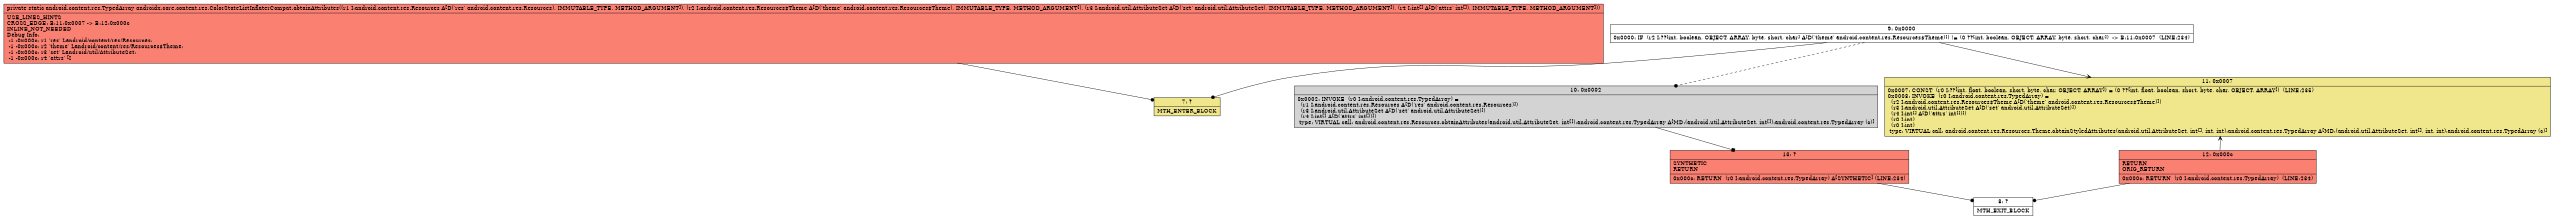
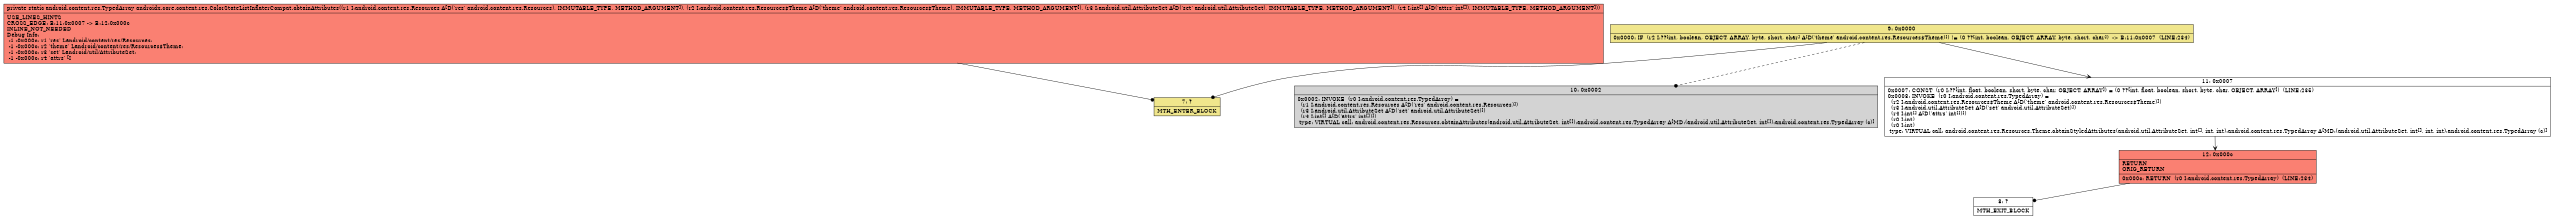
(1902, 34) -> (1902, 34)
(2218, 107) -> (2218, 107)
(2220, 145) -> (2215, 141)
(1789, 167) -> none
